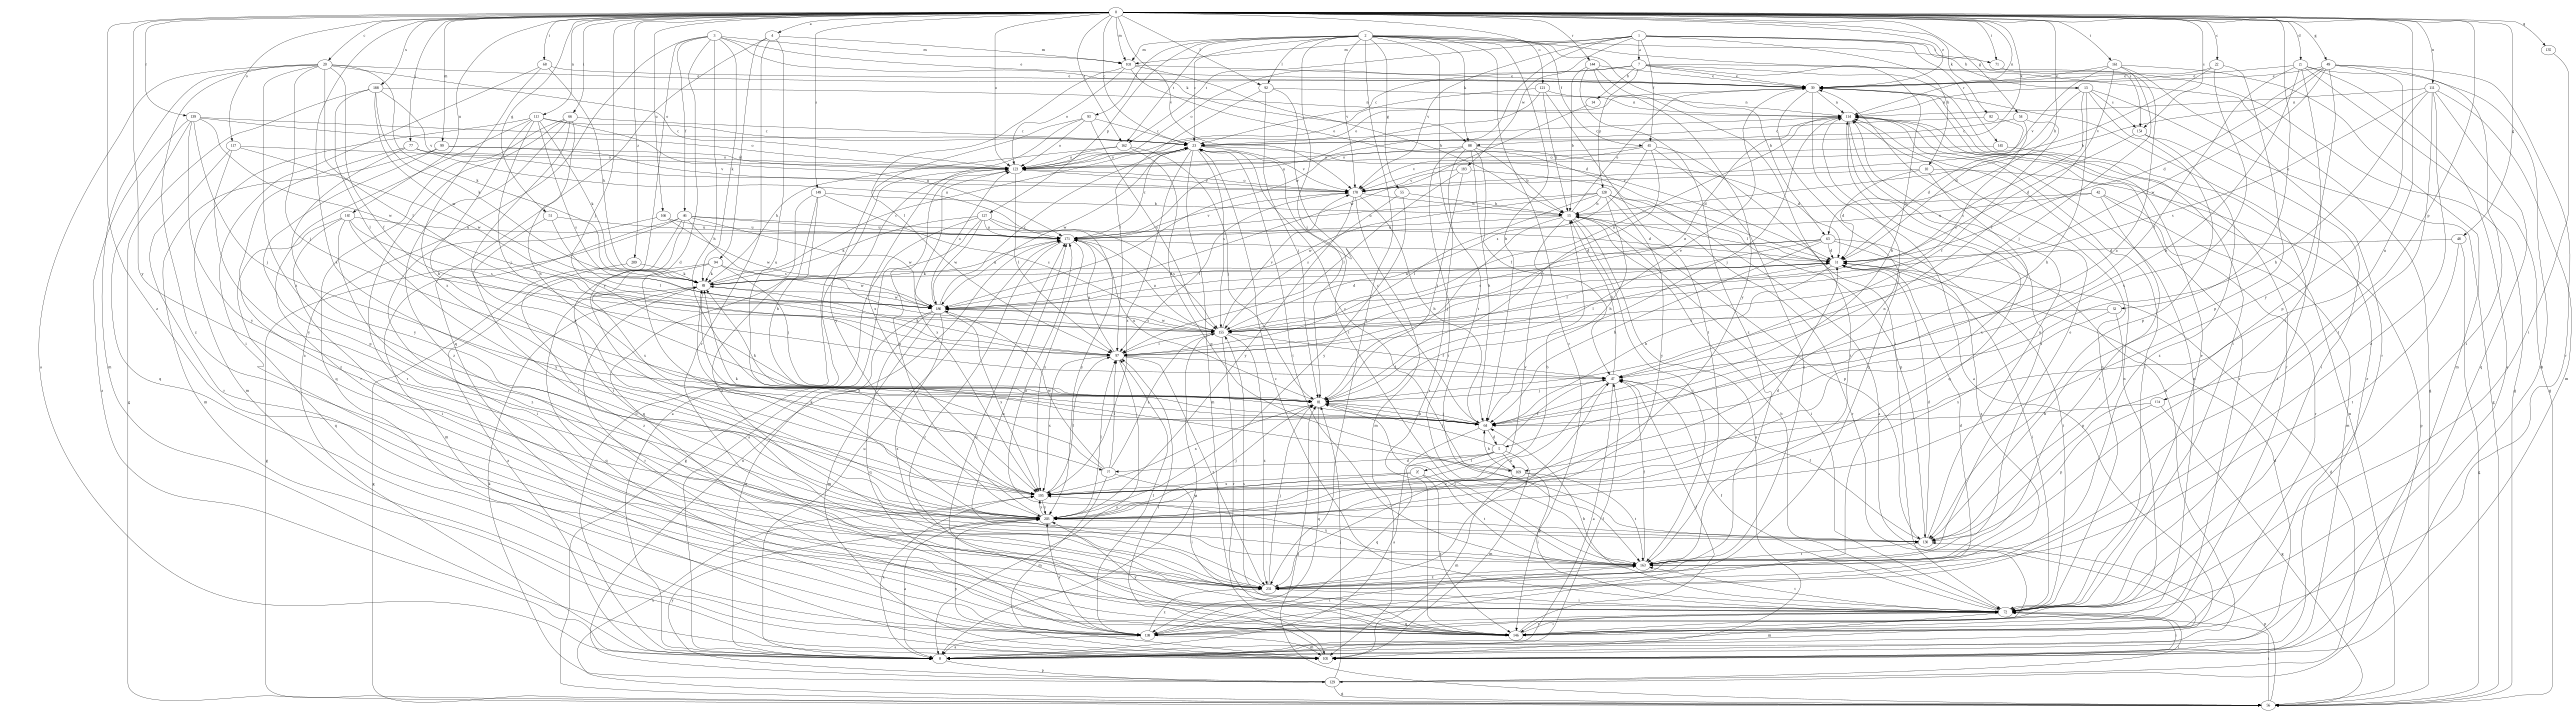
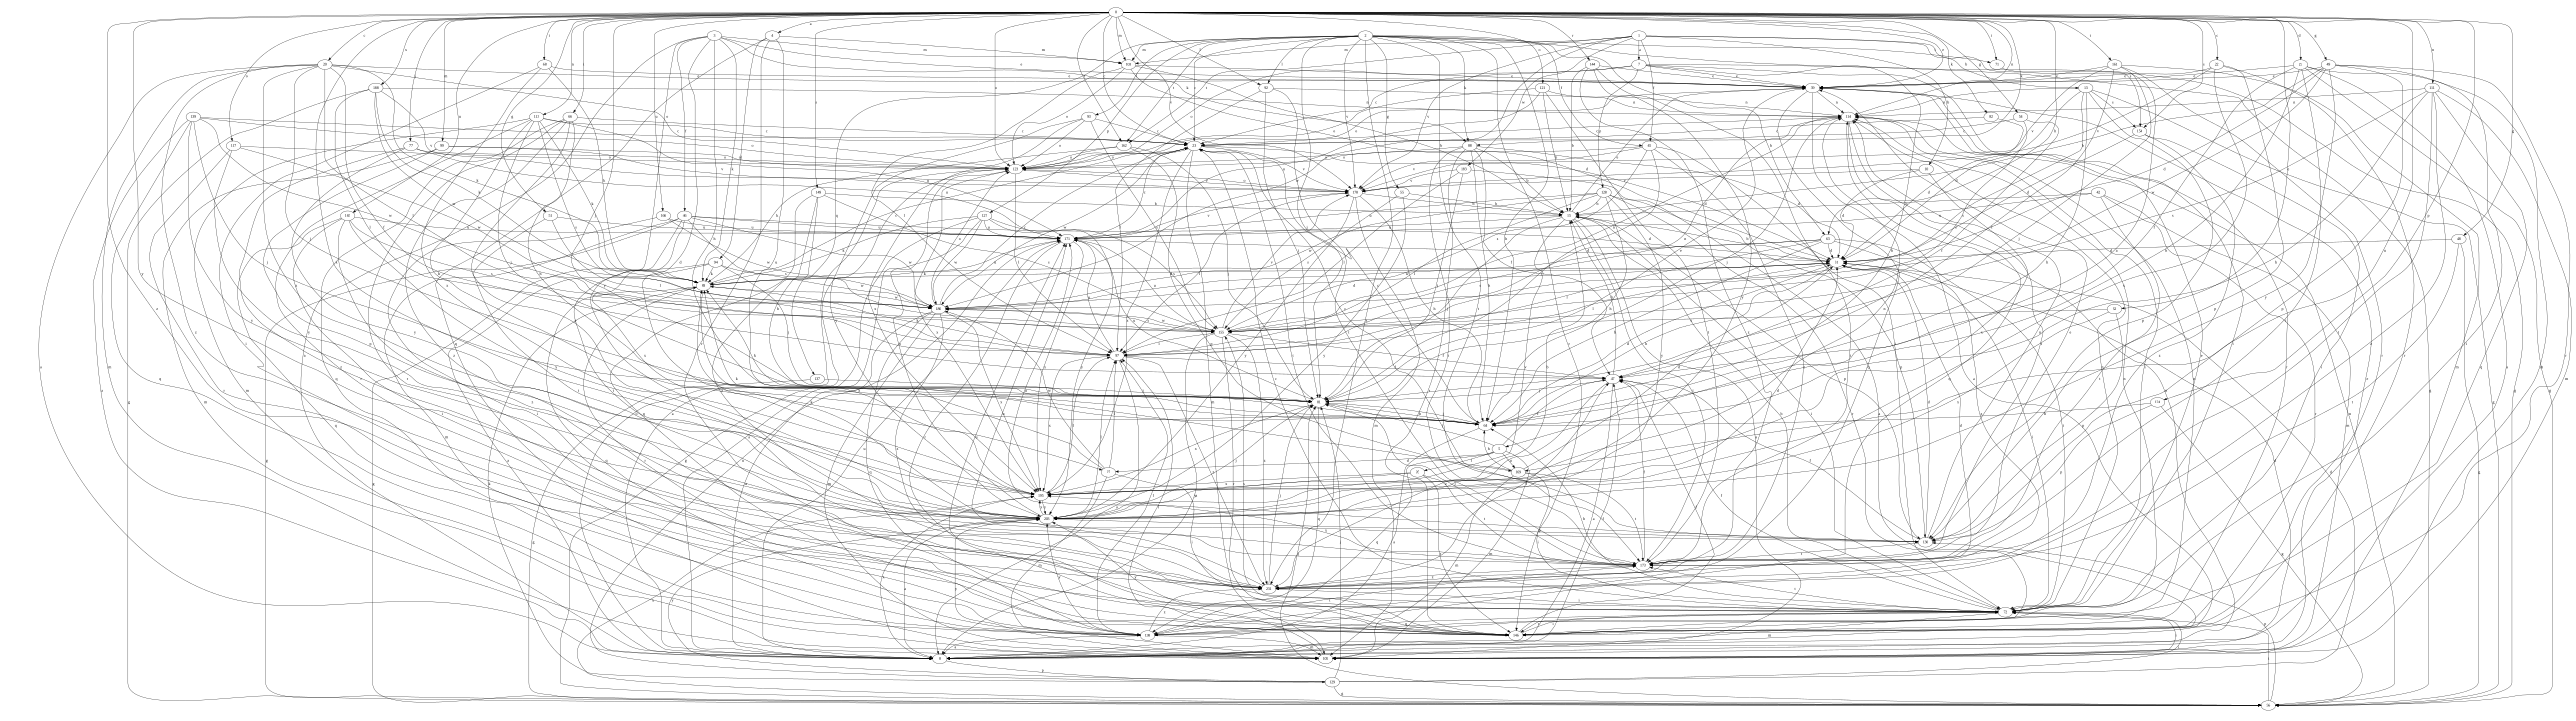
(572, 15) -> none
(2548, 50) -> none
(1593, 102) -> none
(2001, 146) -> none
(1223, 239) -> none
(1747, 239) -> (1747, 239)
(634, 262) -> none
none -> (1676, 367)
none -> (817, 379)
(1153, 388) -> none
(1492, 436) -> (1651, 329)
(2199, 557) -> (2226, 617)
(1643, 566) -> (1643, 566)
(2314, 666) -> none
